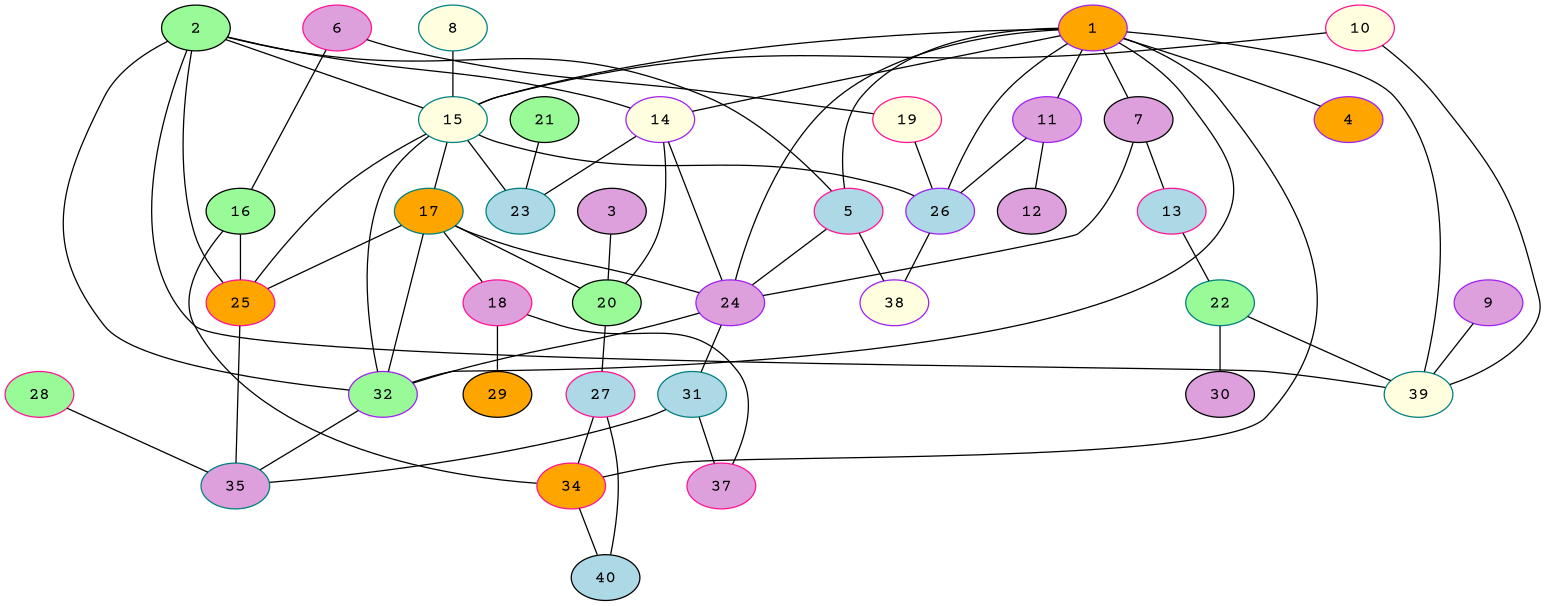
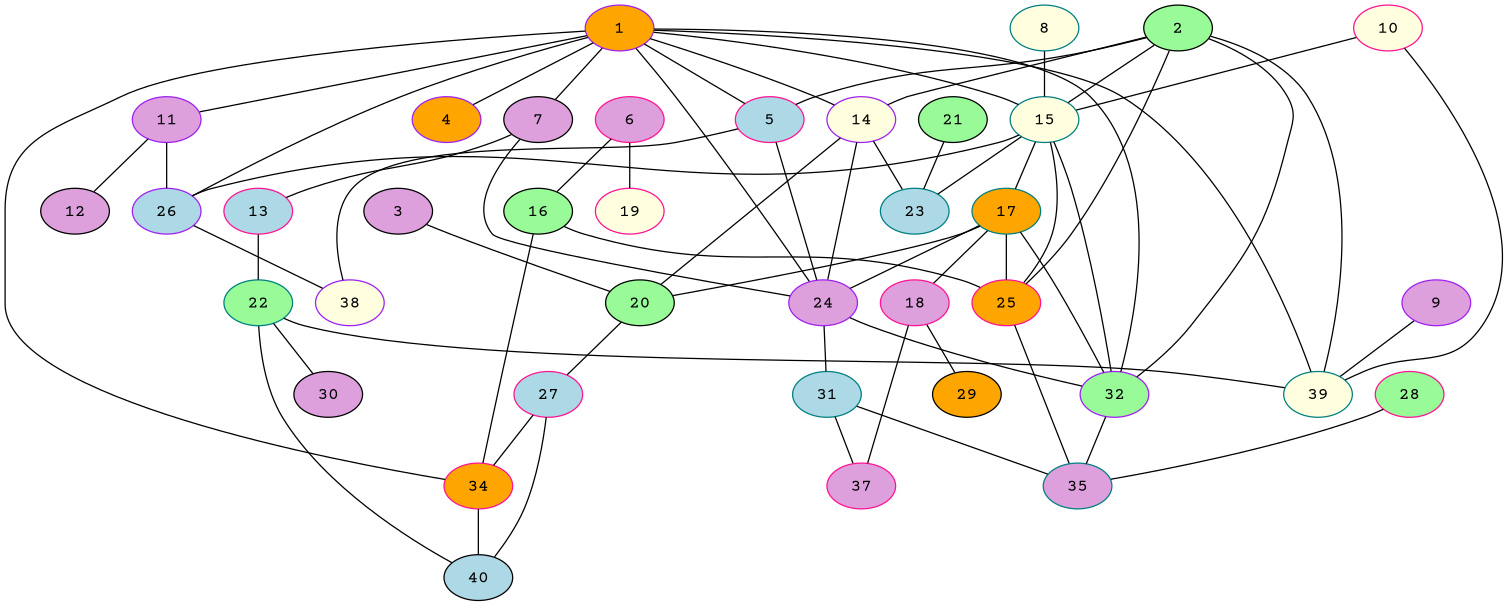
(924, 165) -> none
none -> (323, 468)
